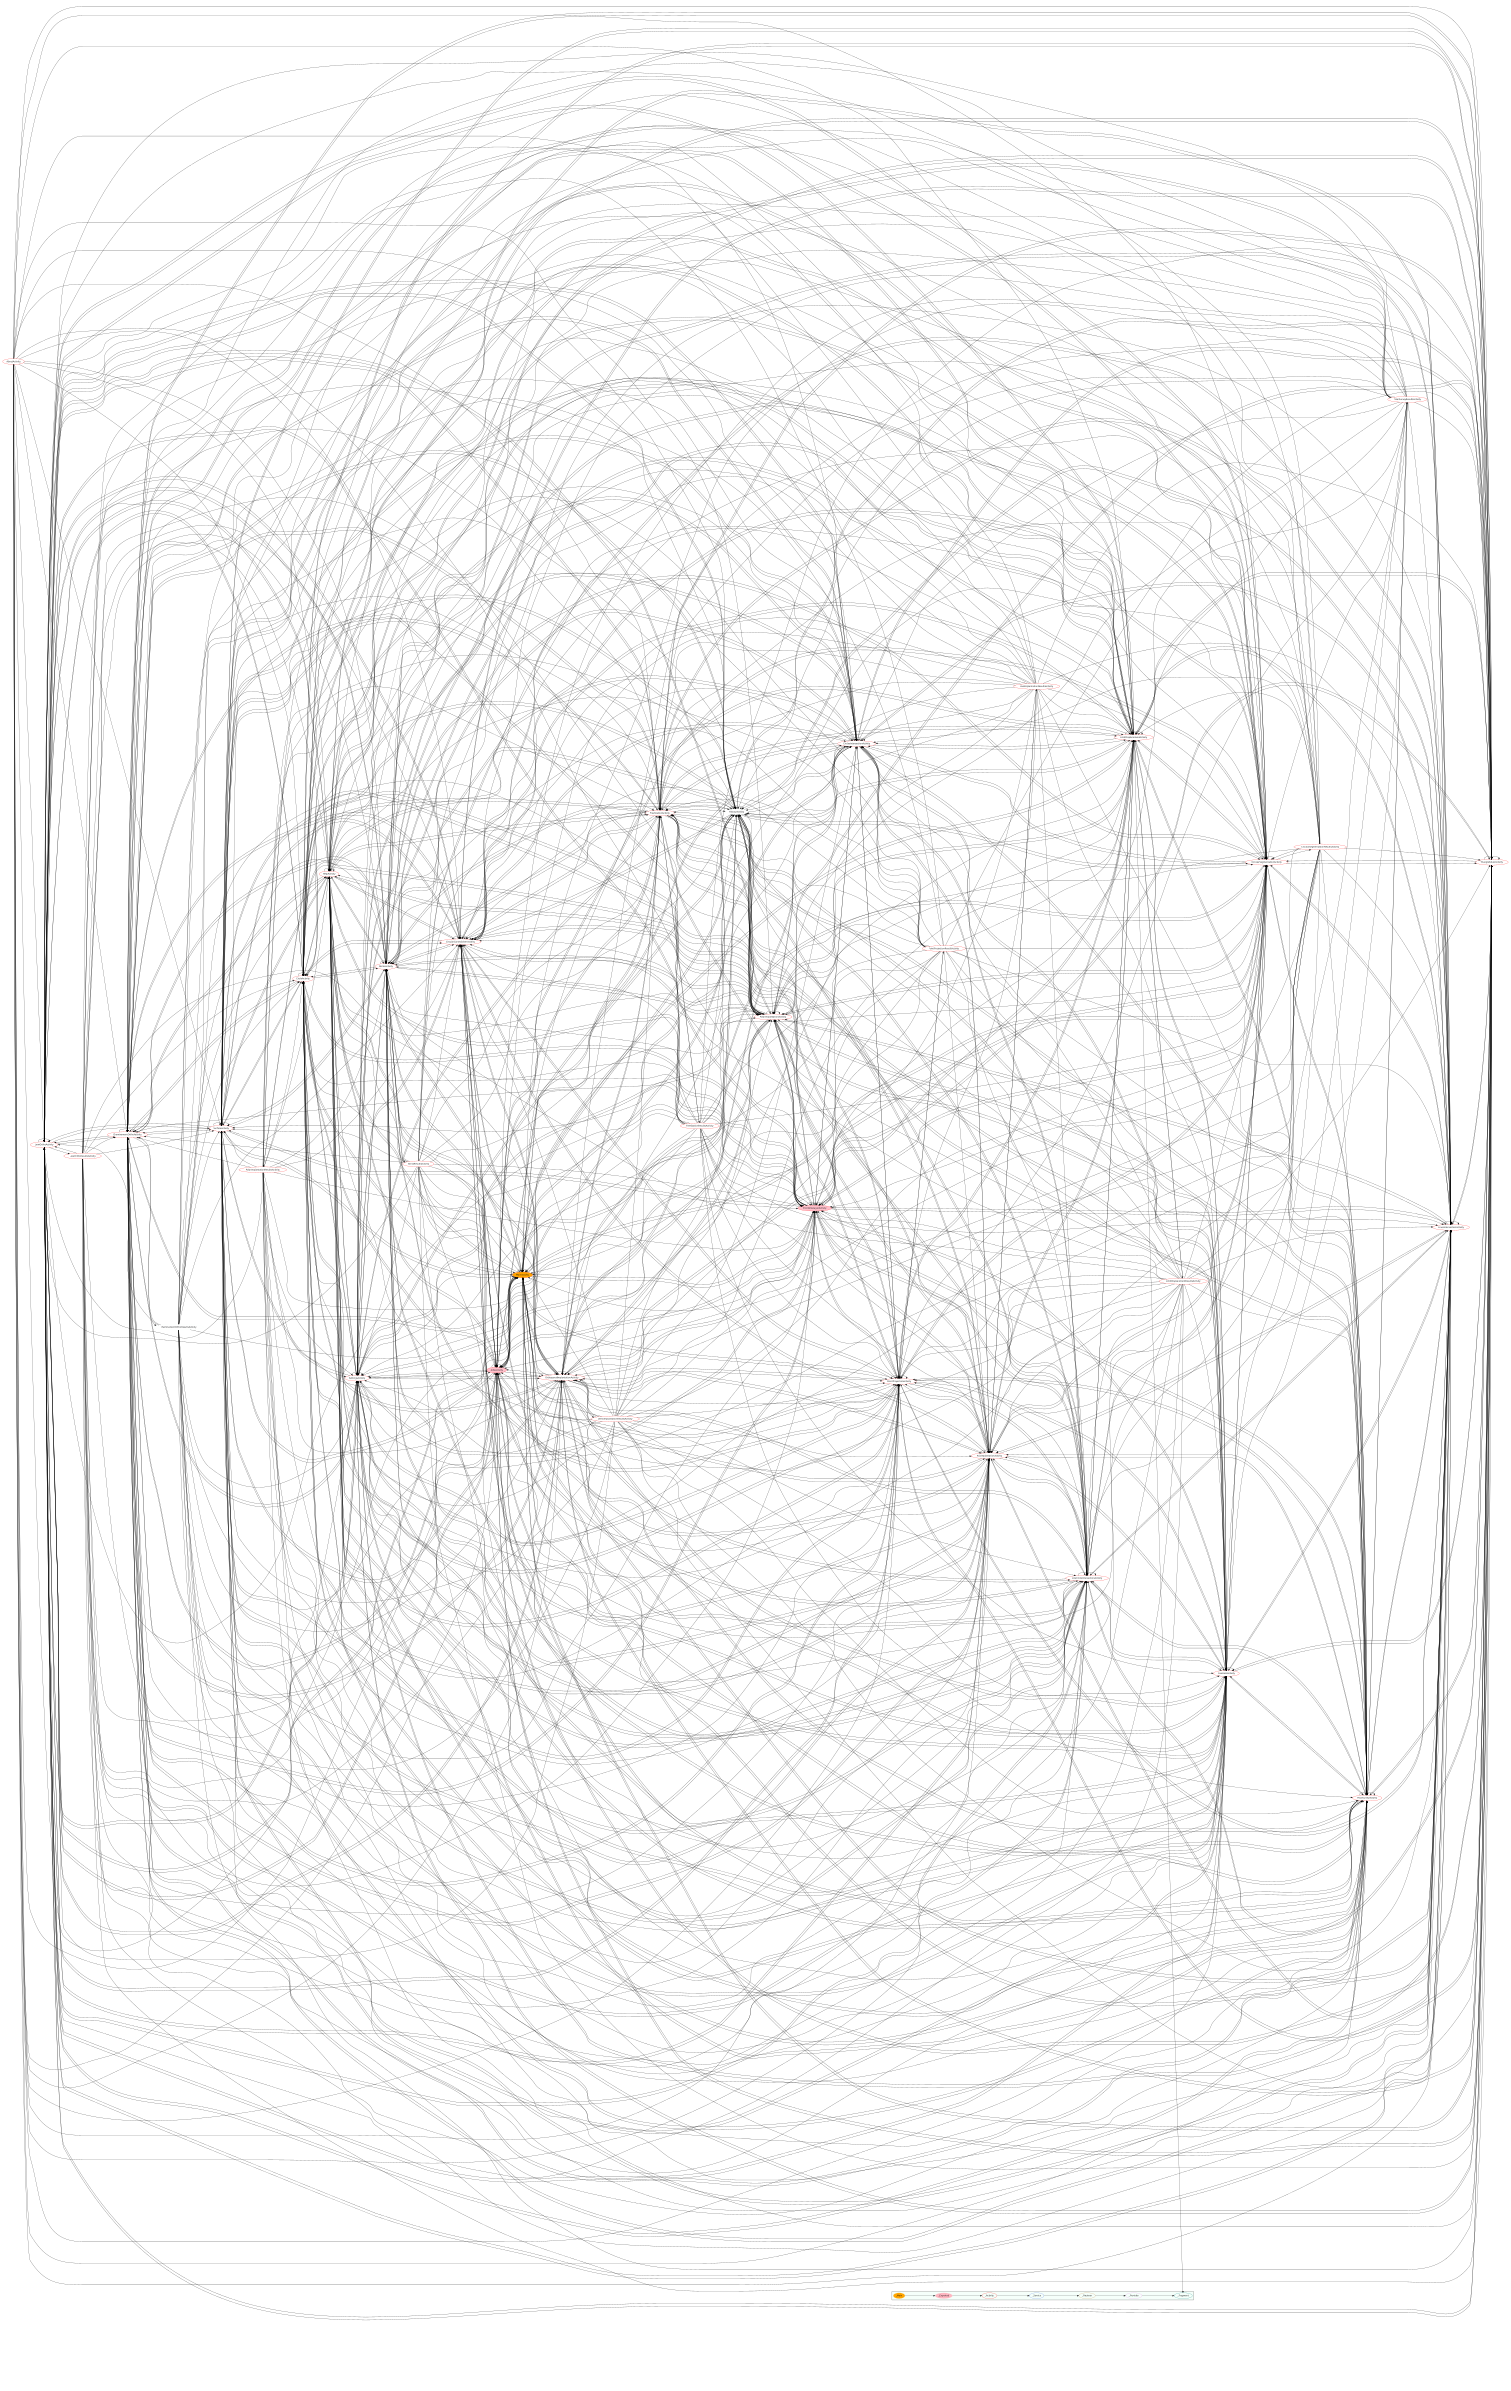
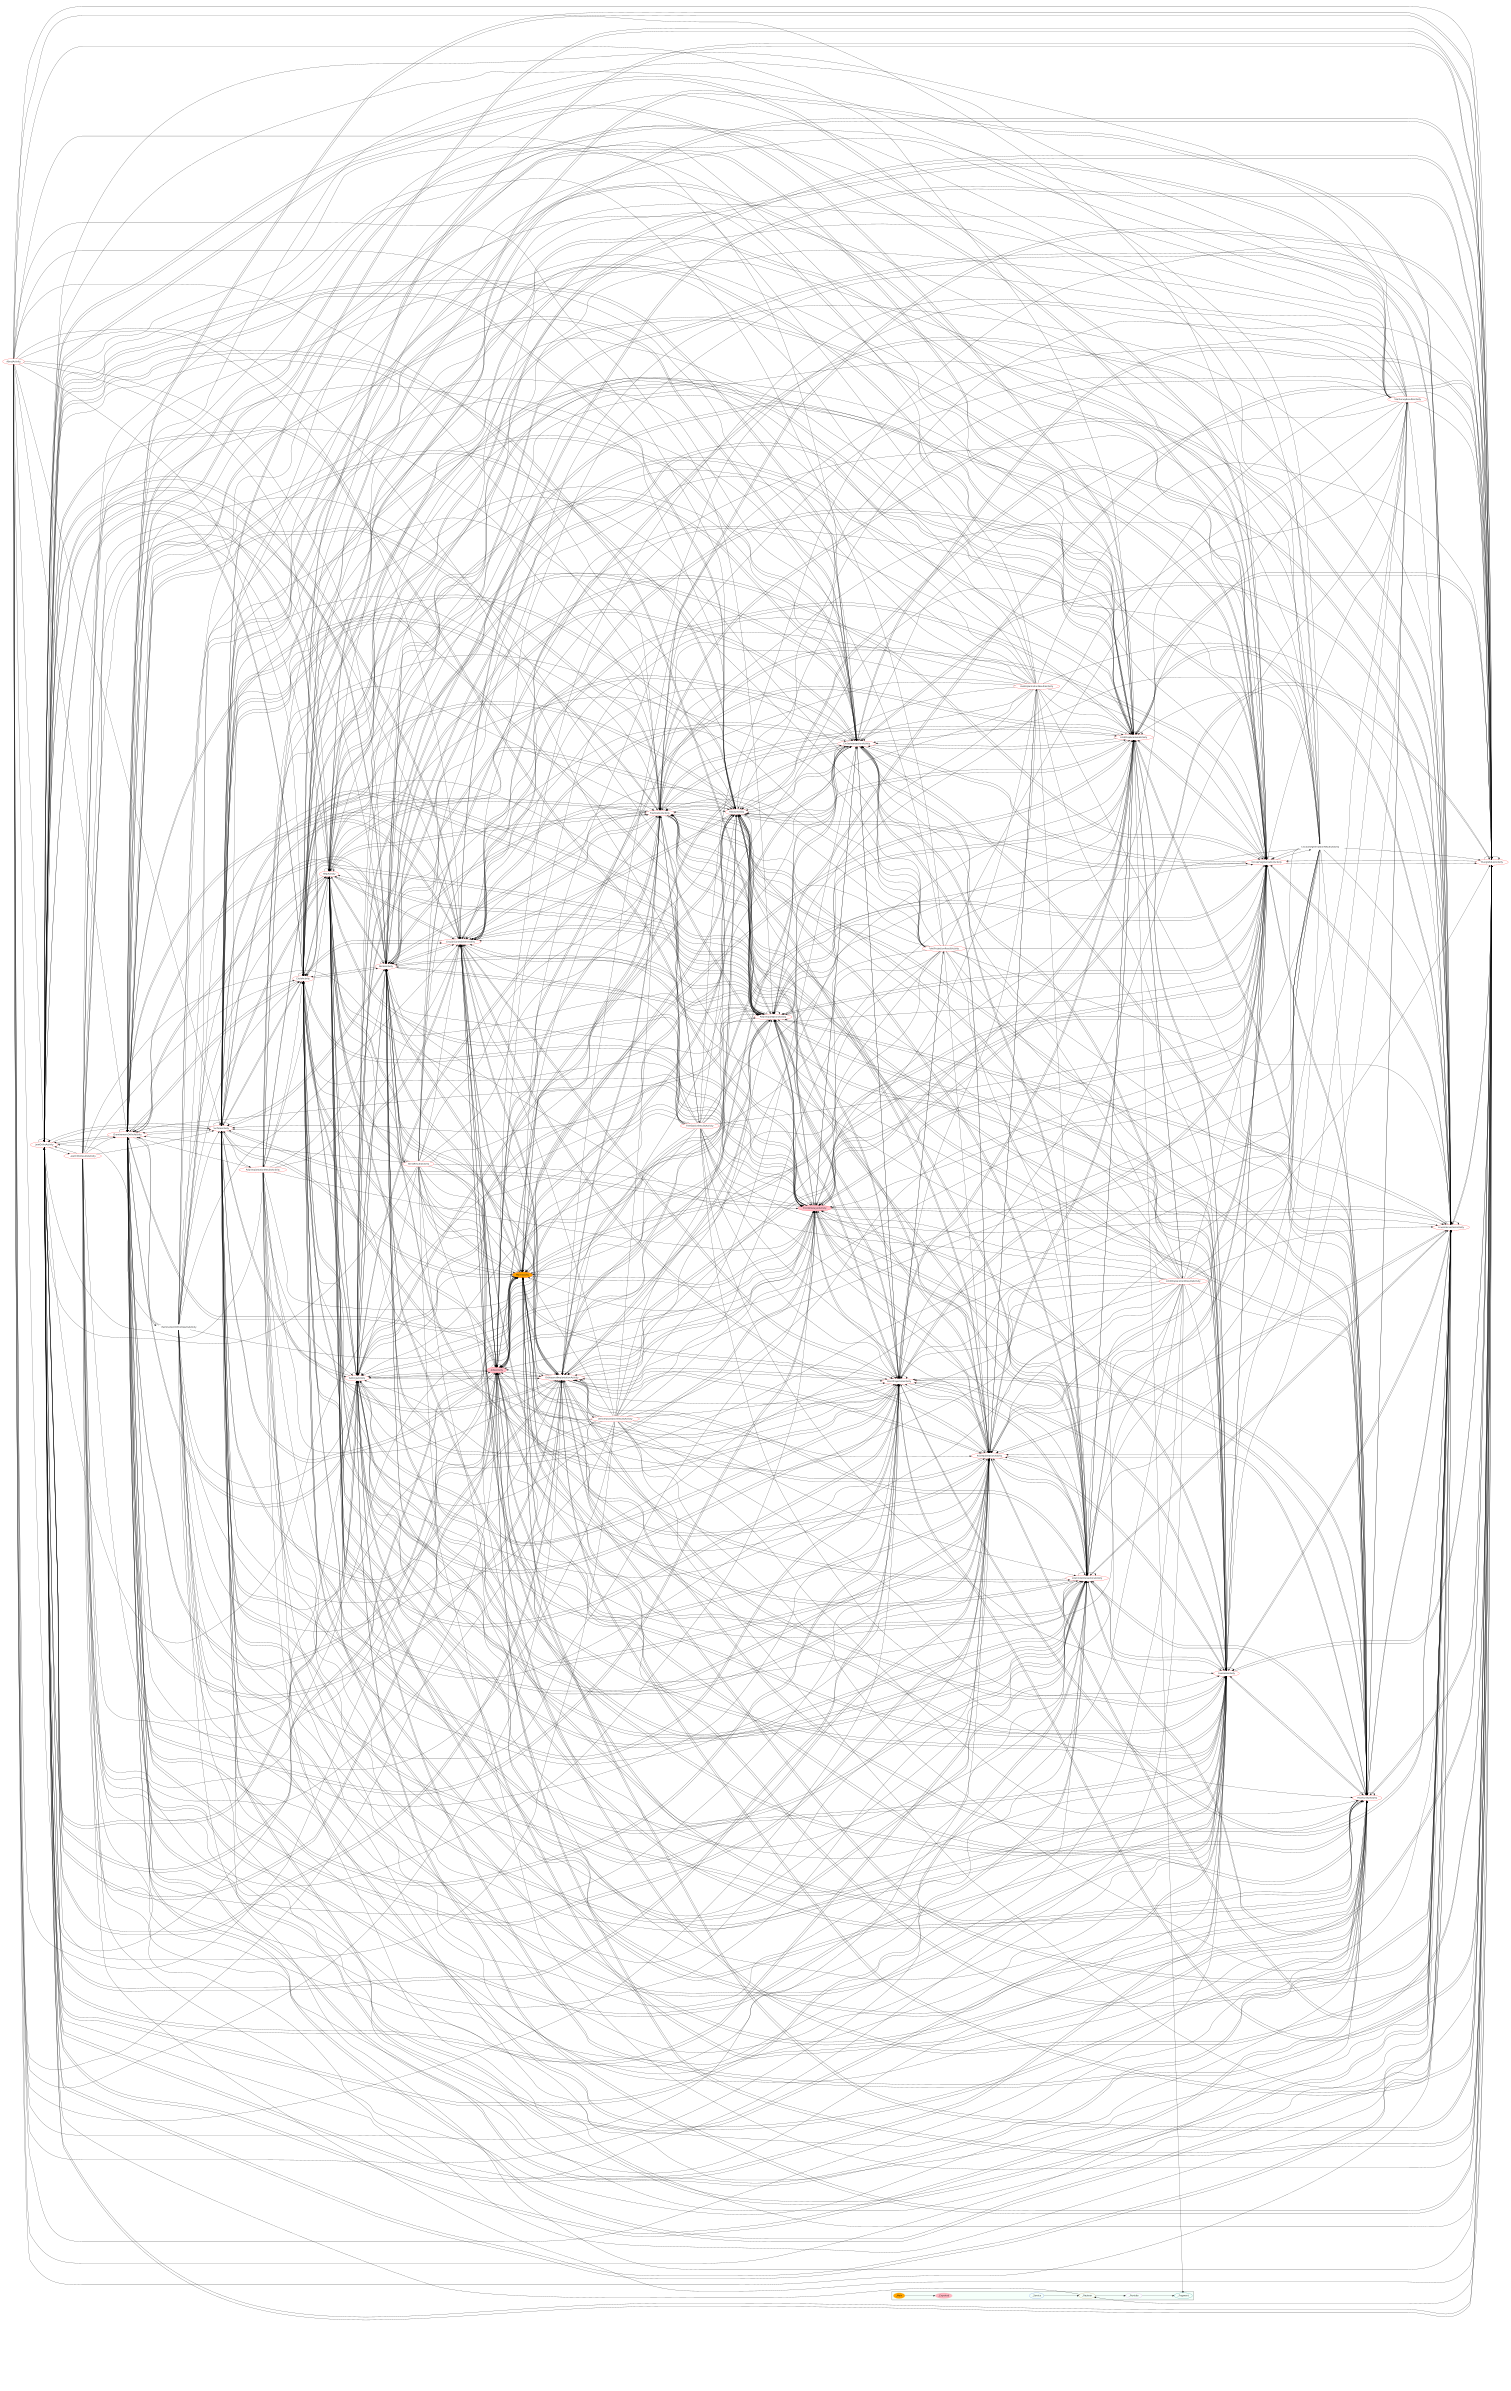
(1211, 322) -> (1477, 2215)
(128, 384) -> (98, 2144)
(737, 812) -> (737, 812)
(1320, 847) -> (1320, 847)
(237, 1154) -> (234, 1151)
(989, 2296) -> none
